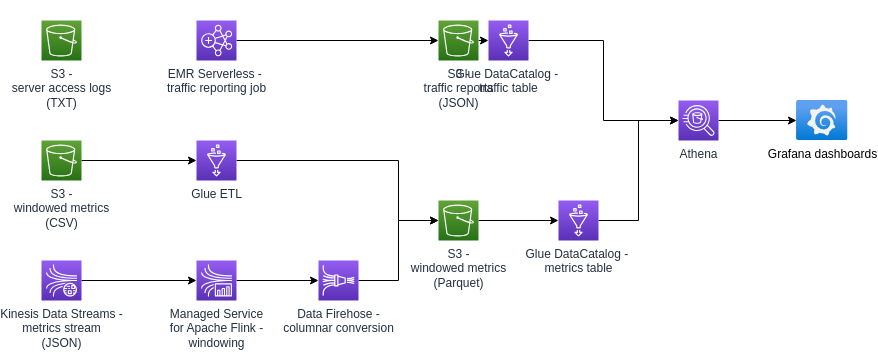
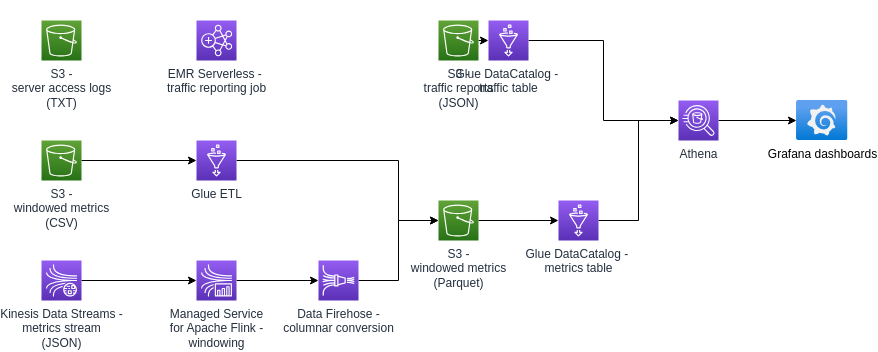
(334, 41) -> none
